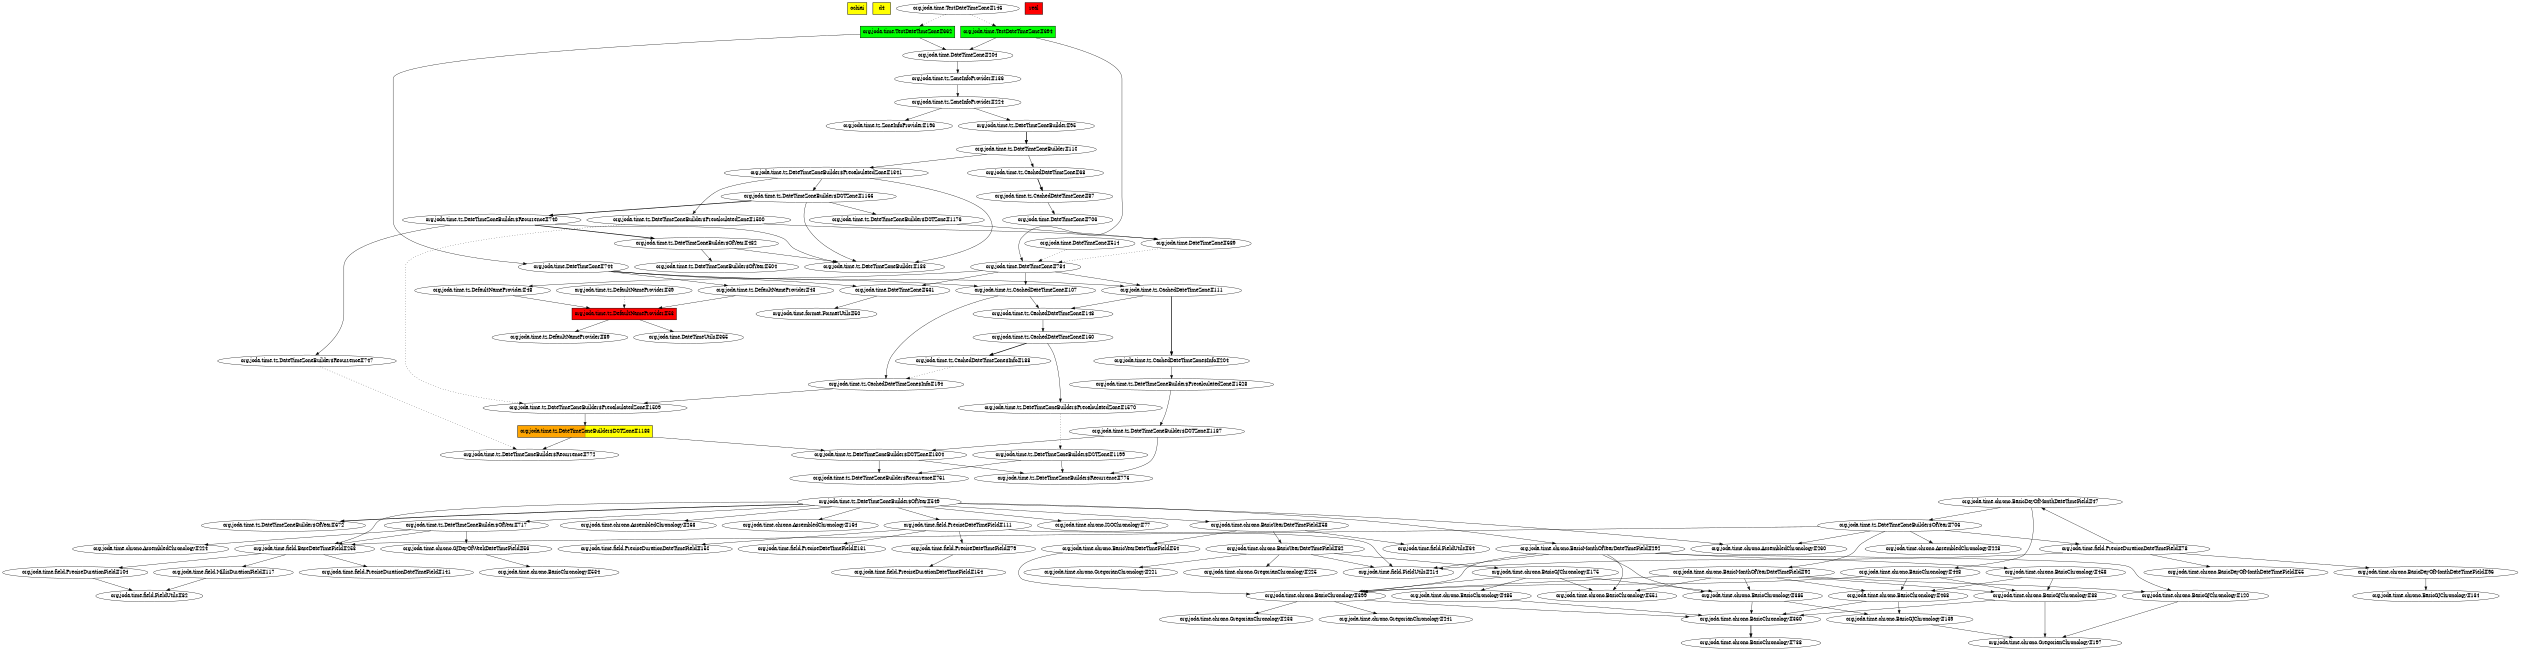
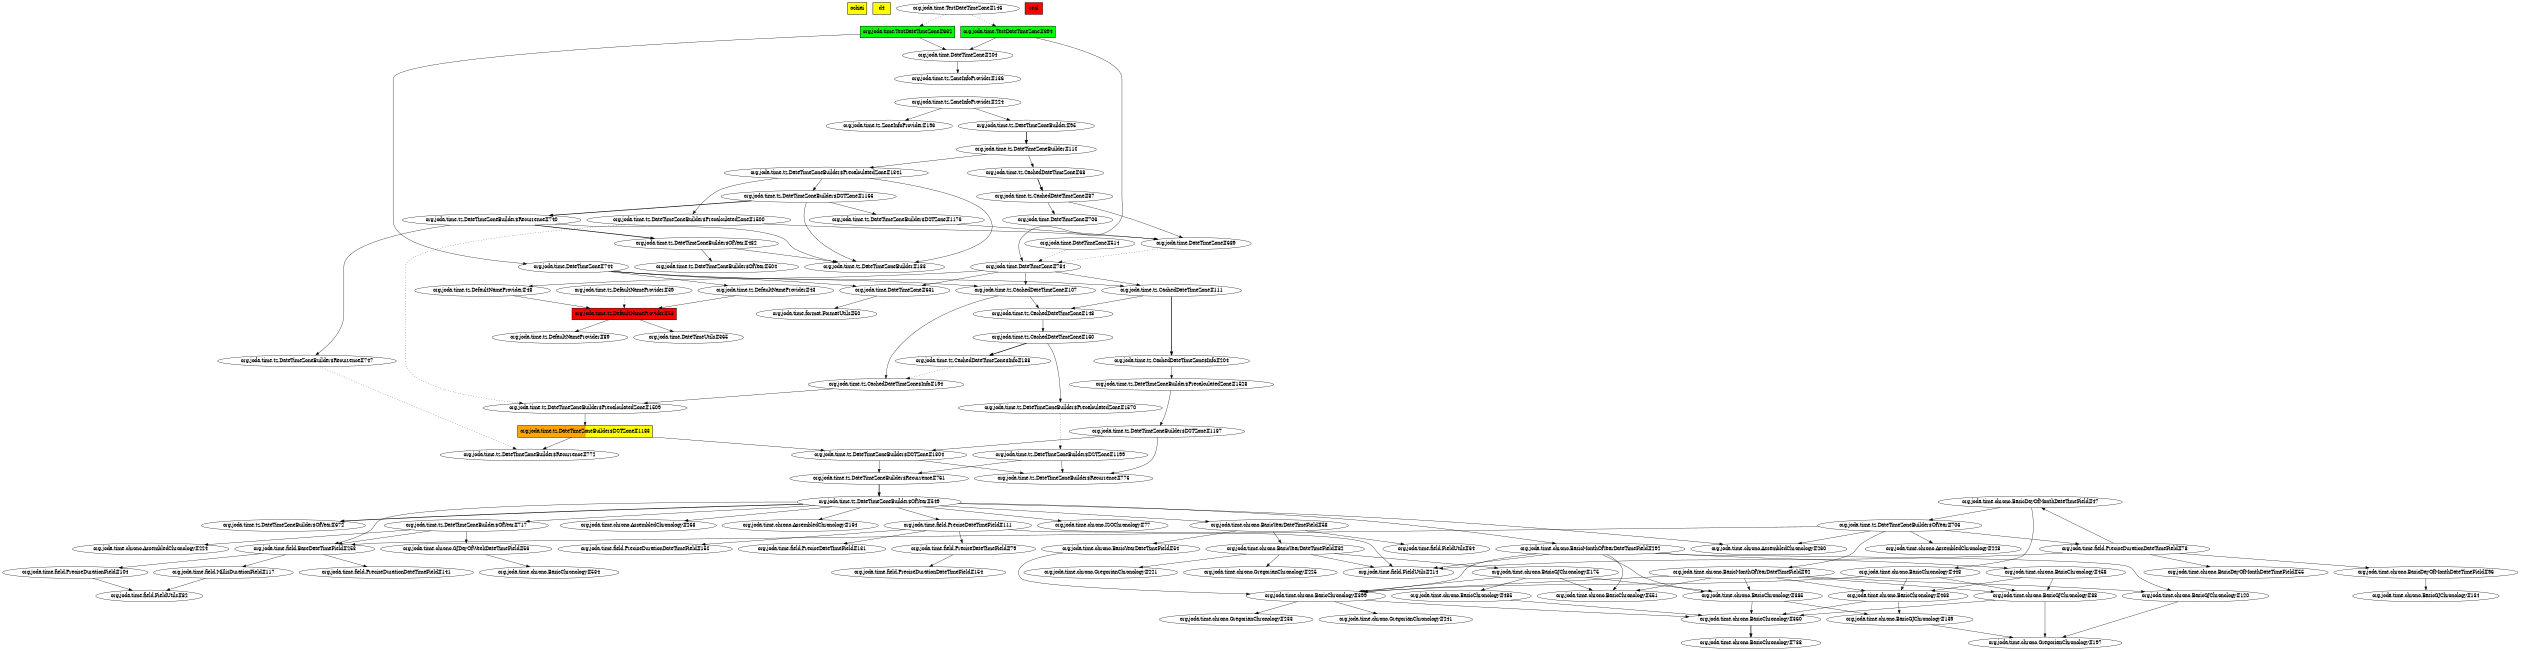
(958, 89) -> none
none -> (1125, 217)
none -> (879, 489)
